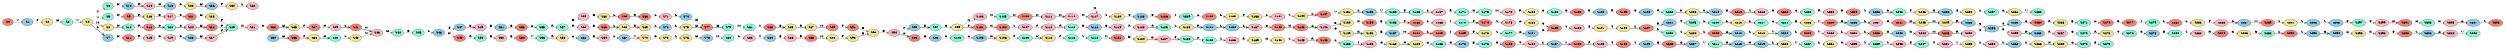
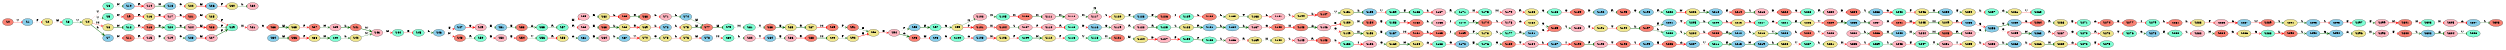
(1187, 17) -> (1187, 17)
(1841, 34) -> none
